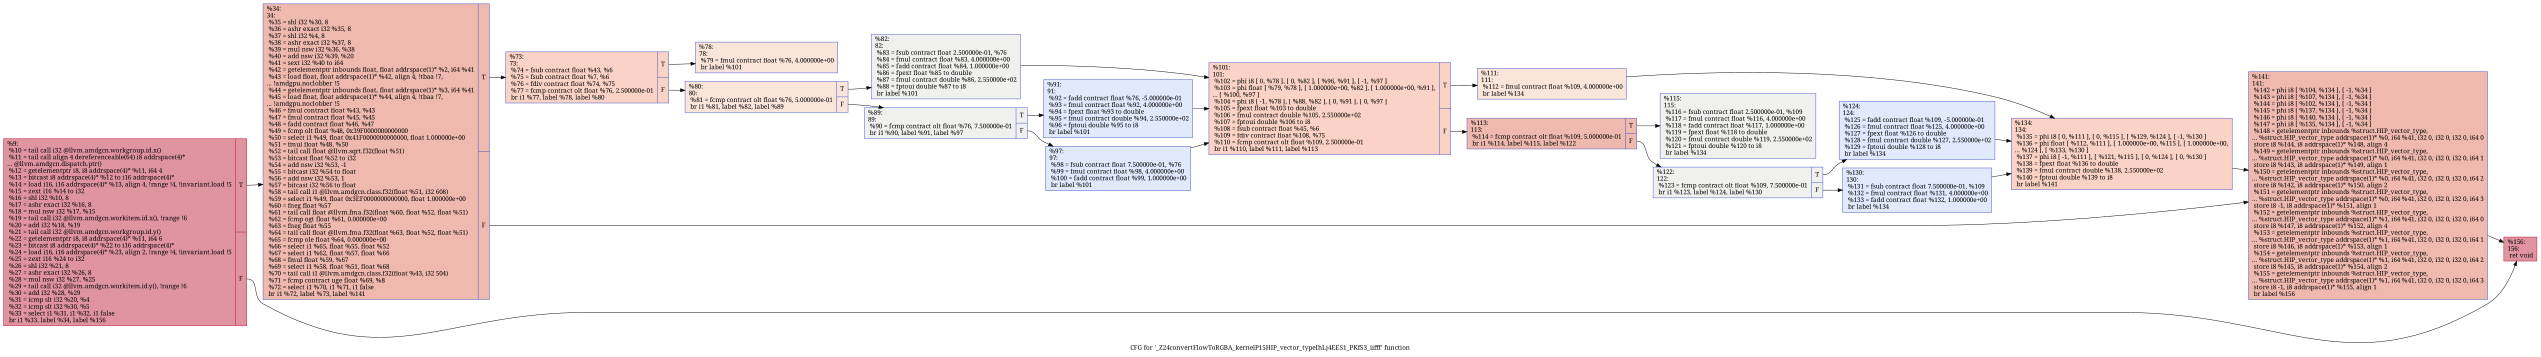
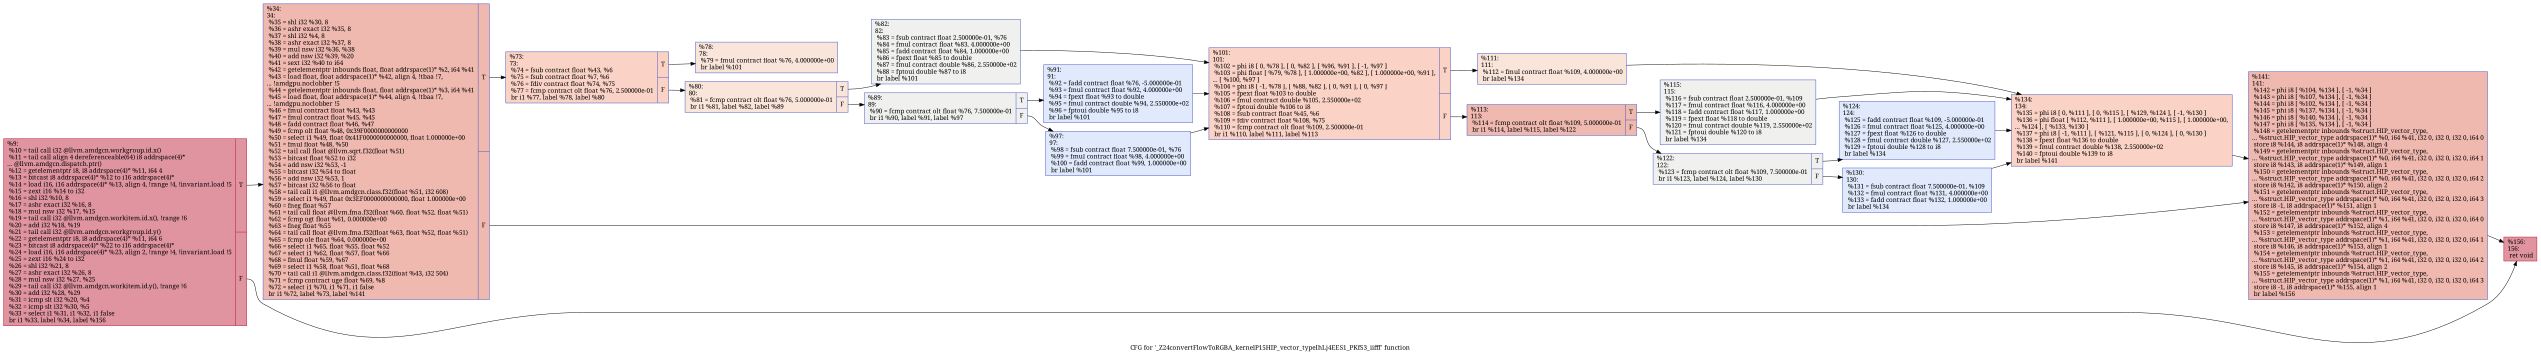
none -> (1911, 92)
